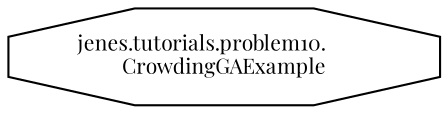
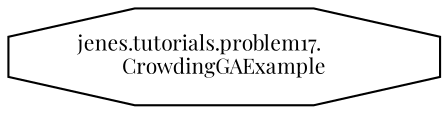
(224, 57) -> (224, 57)
